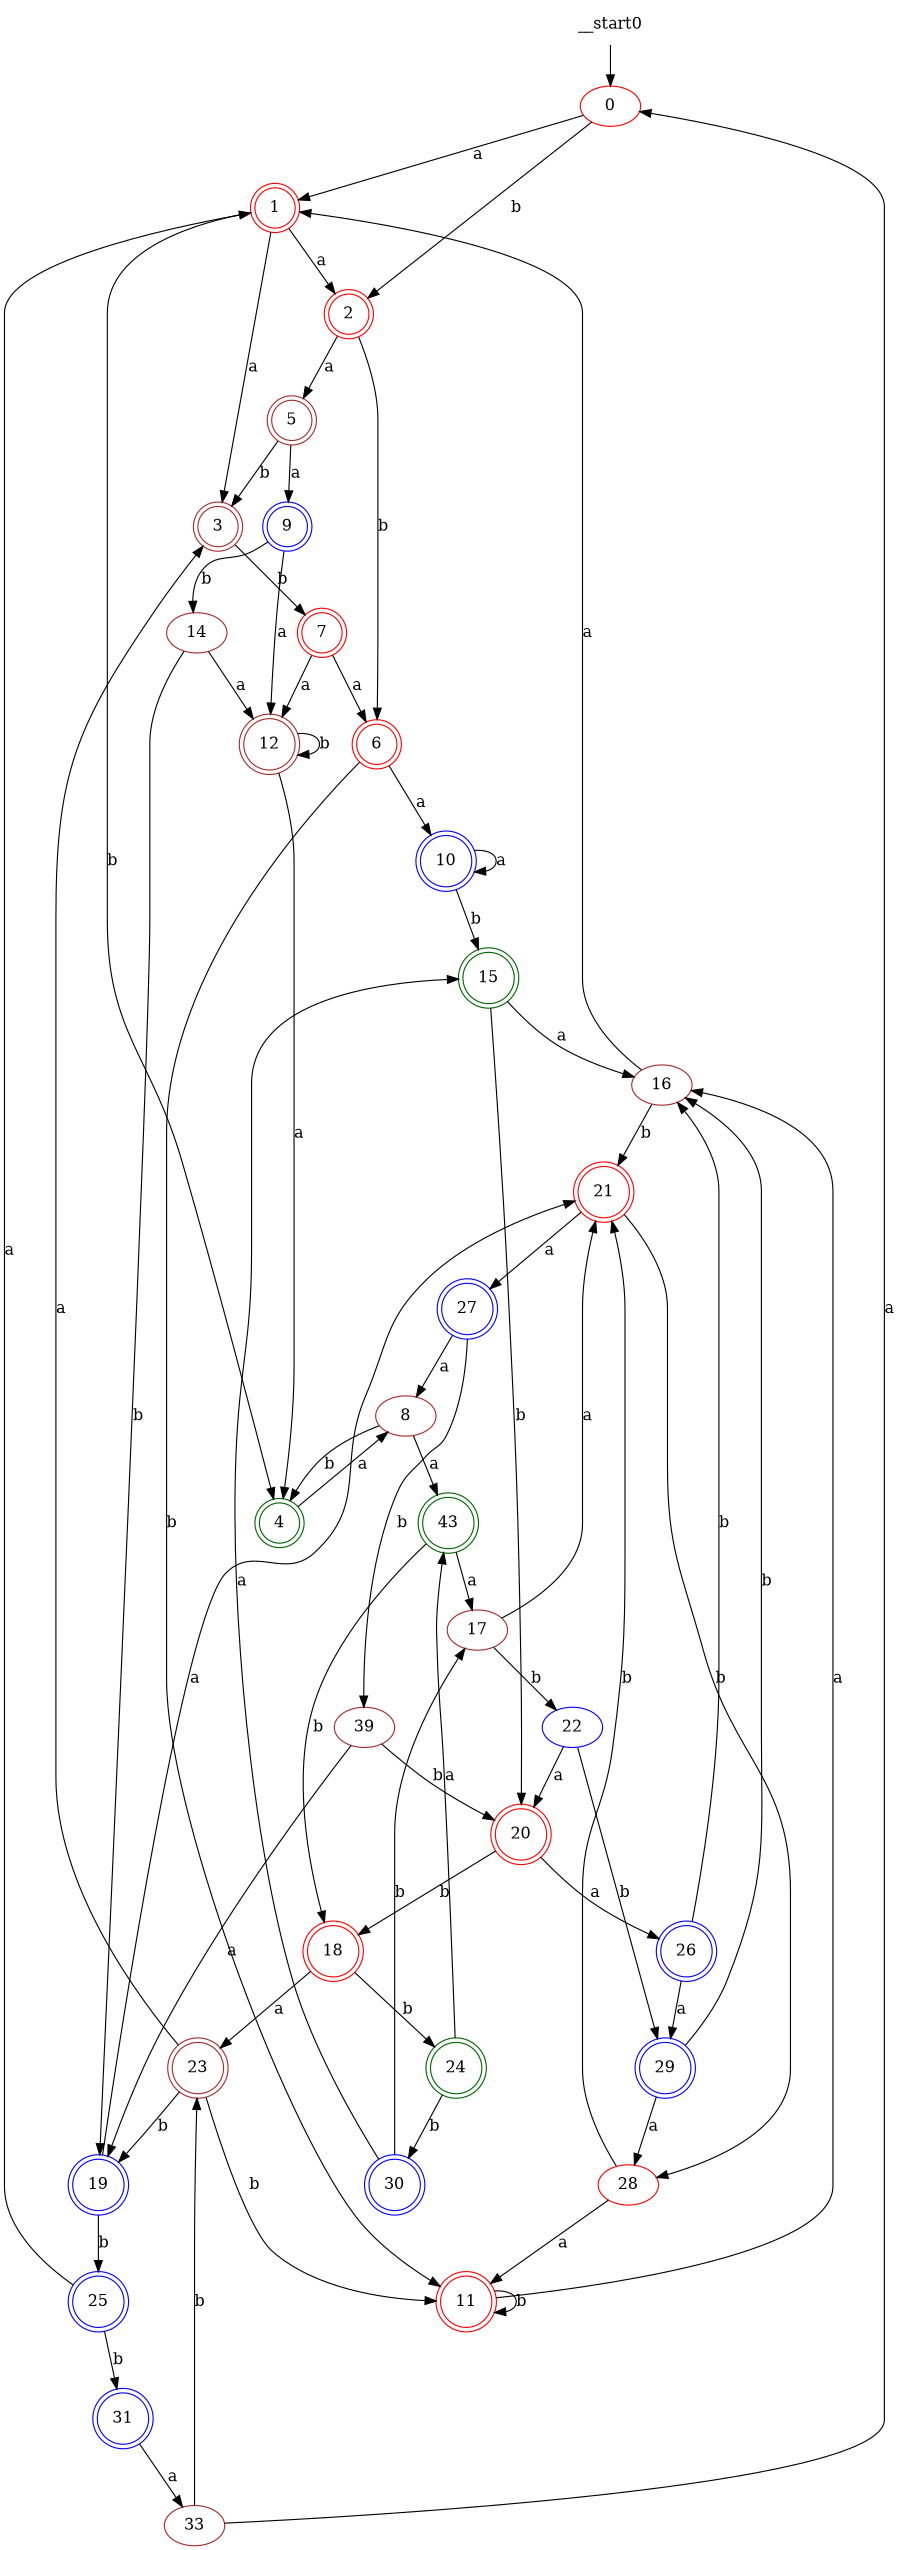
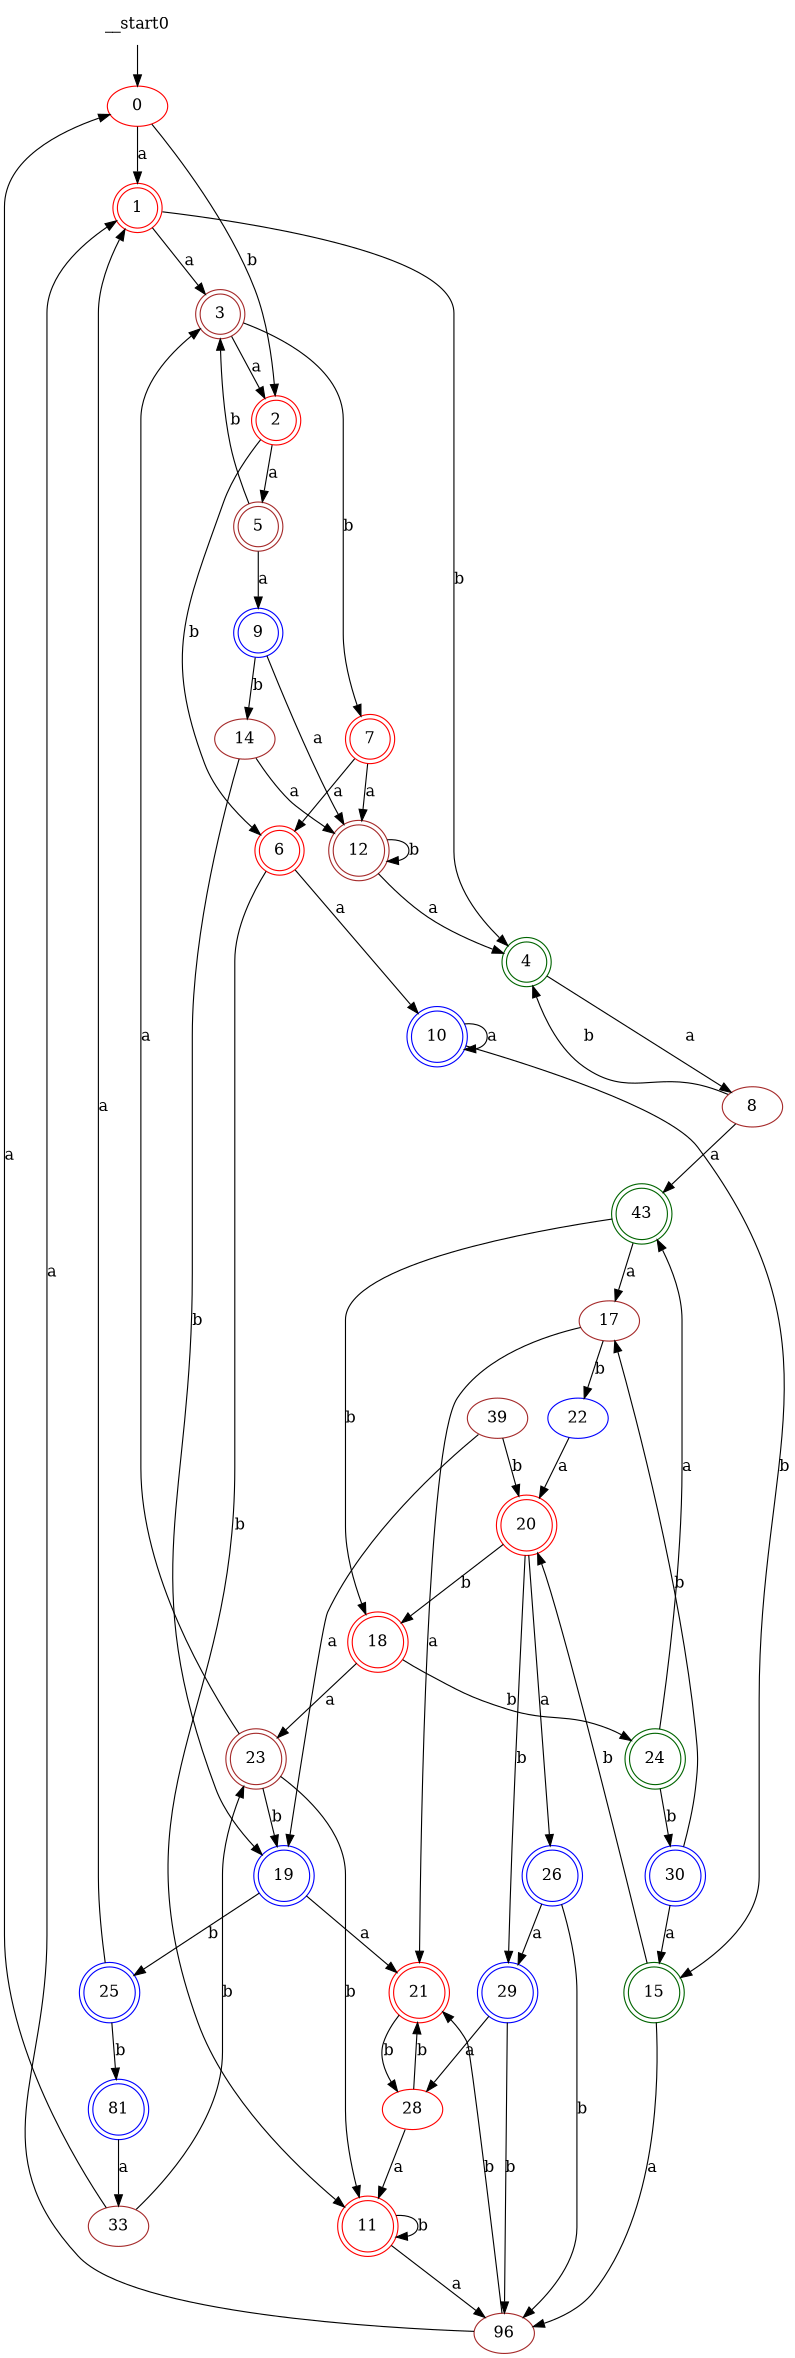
(309, 256) -> (246, 362)
(662, 1085) -> (504, 2333)
(467, 1309) -> none
(616, 1888) -> (516, 1753)
(123, 2419) -> (119, 2110)
